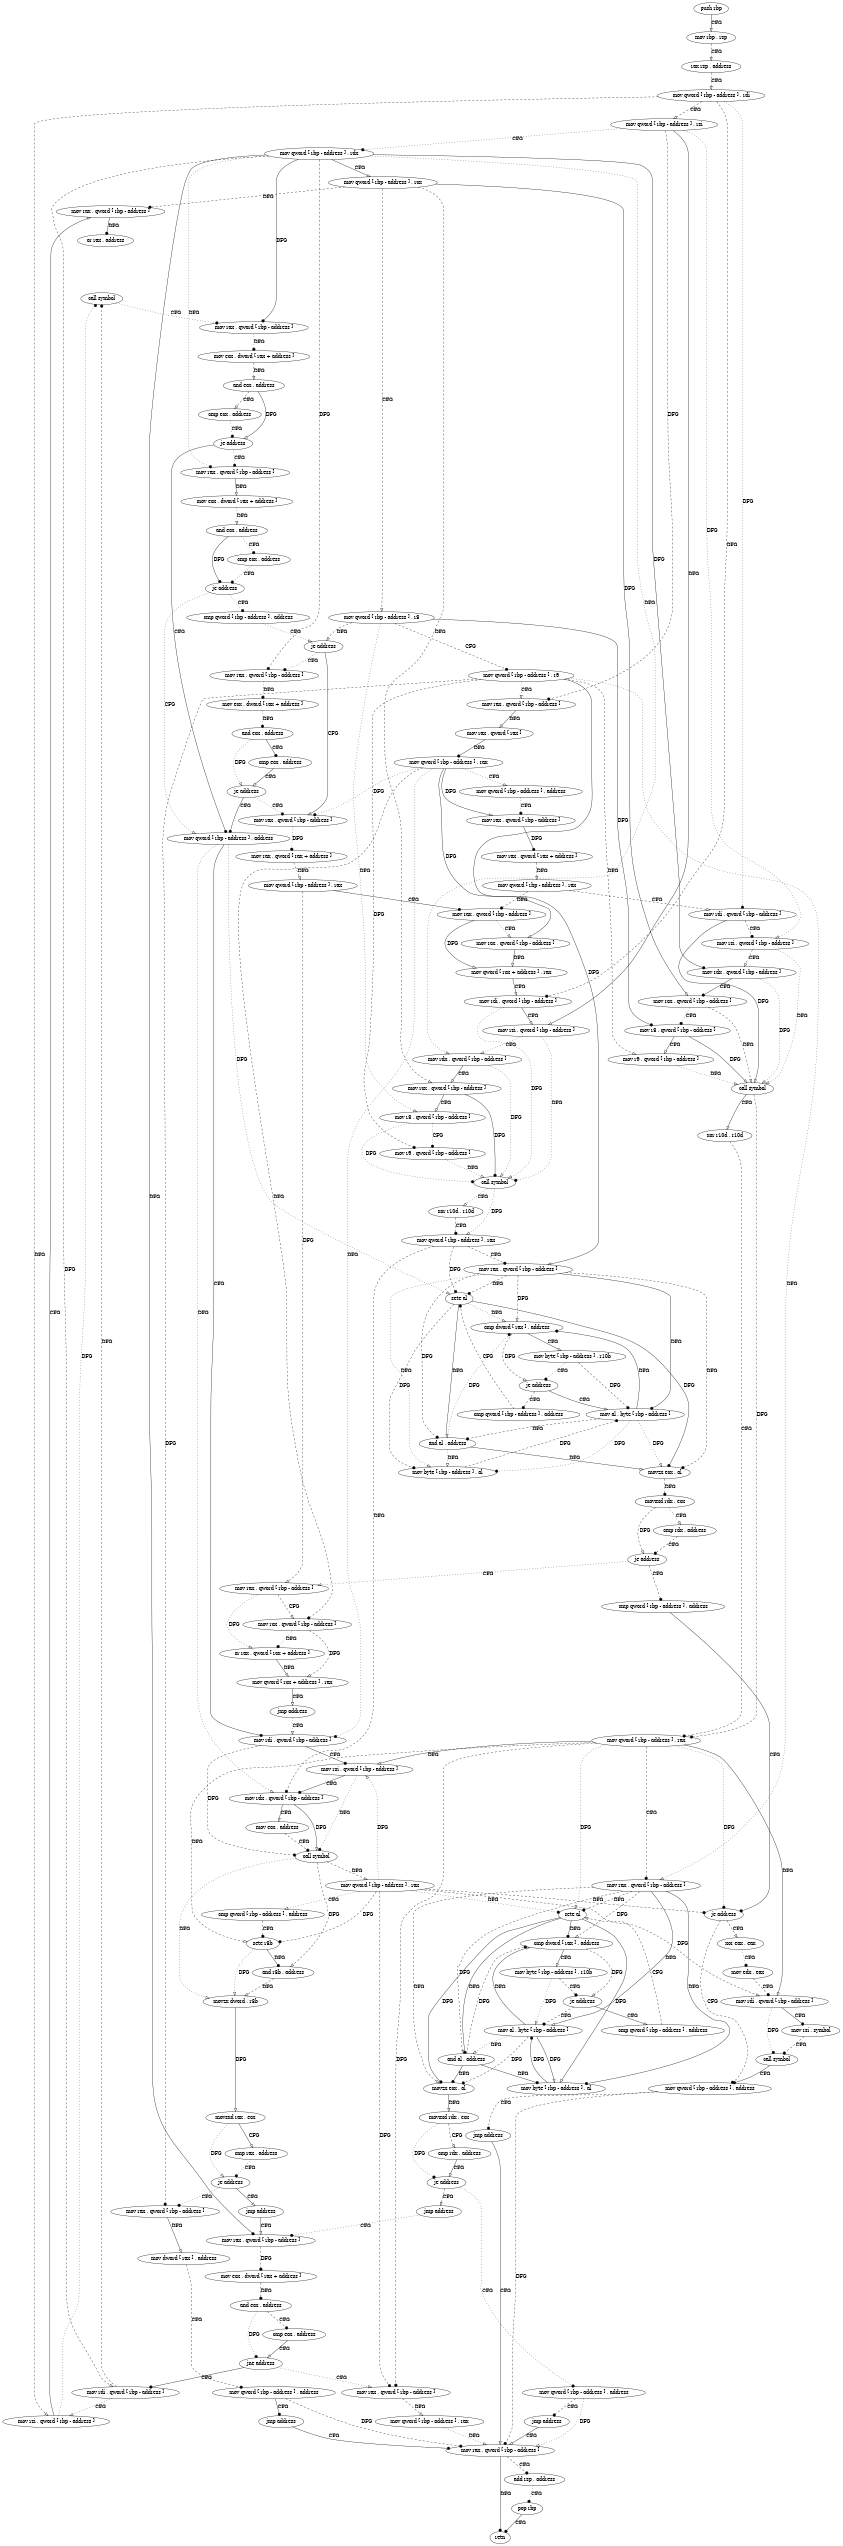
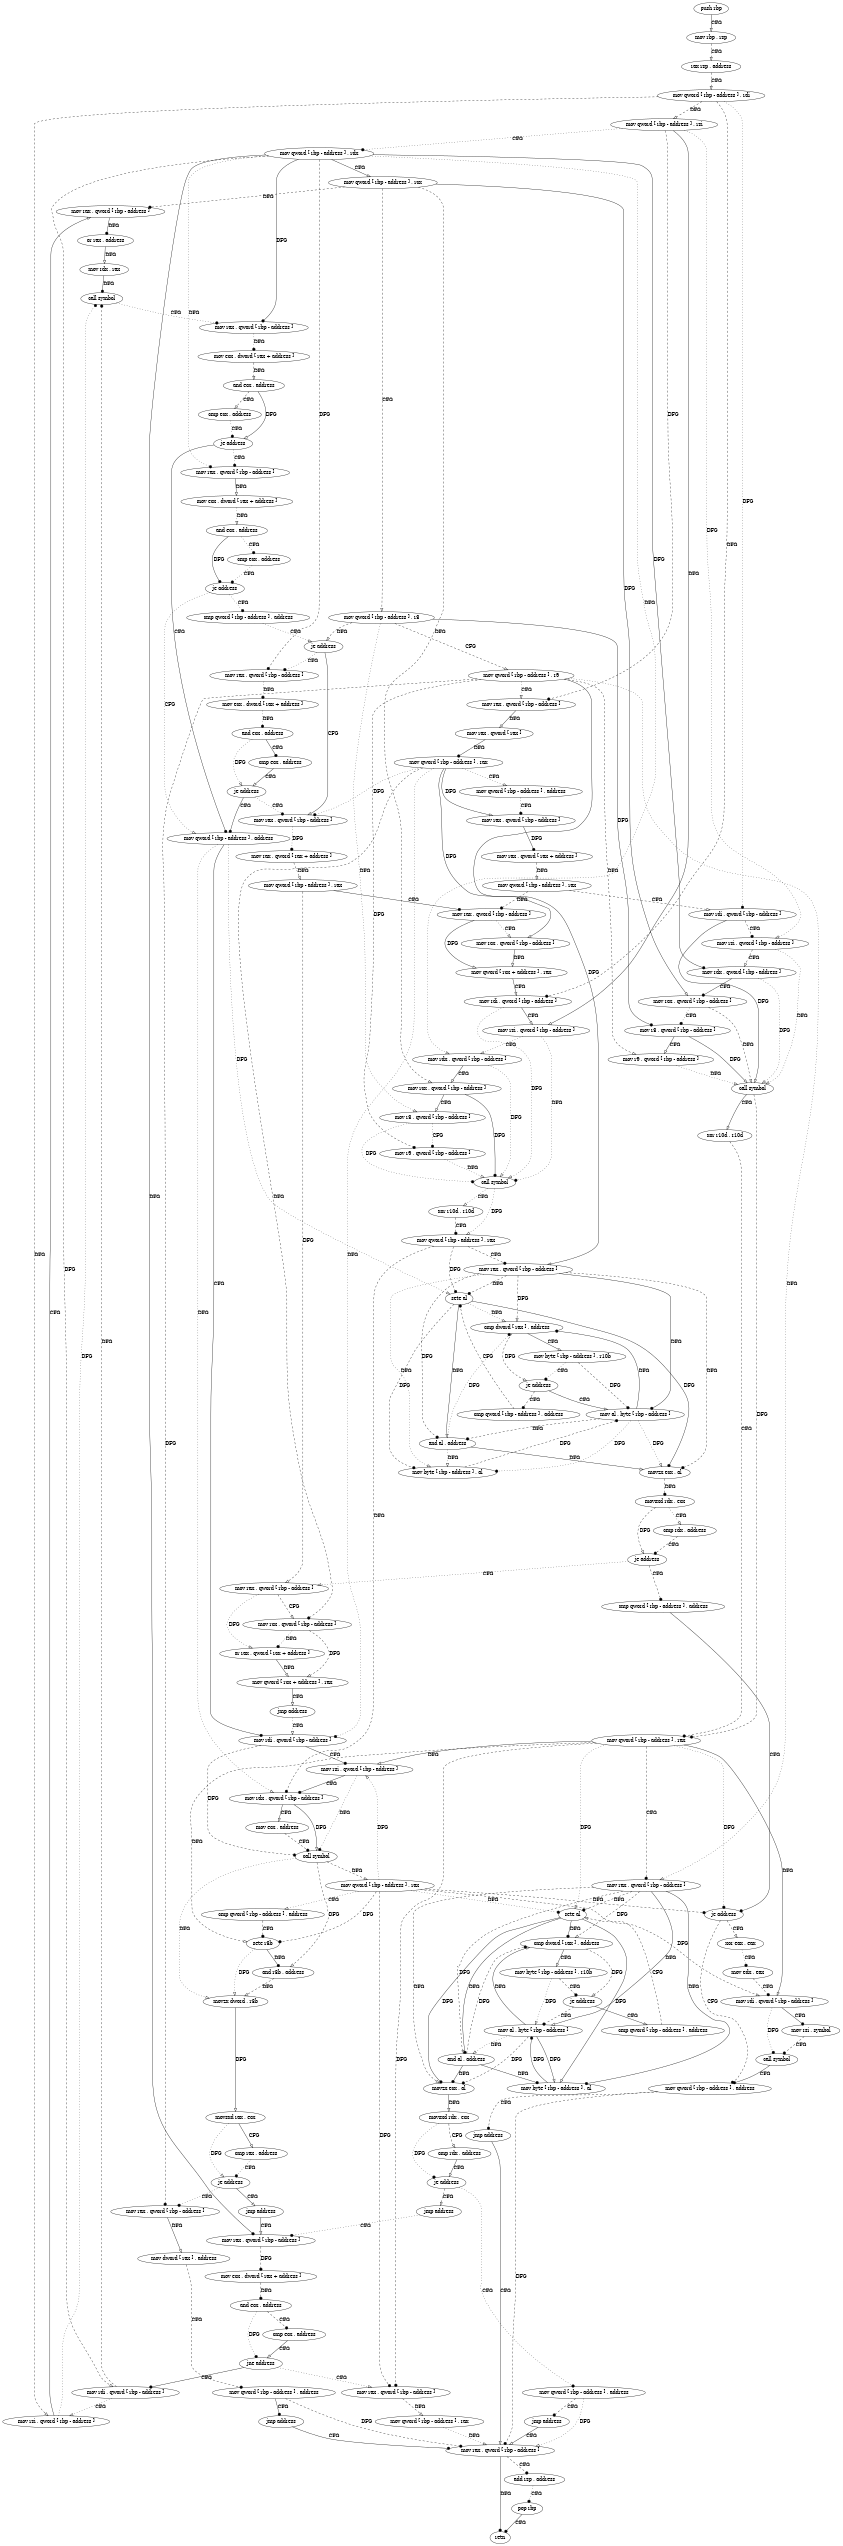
(696, 110) -> (696, 110)
none -> (104, 270)
(450, 646) -> (450, 646)
